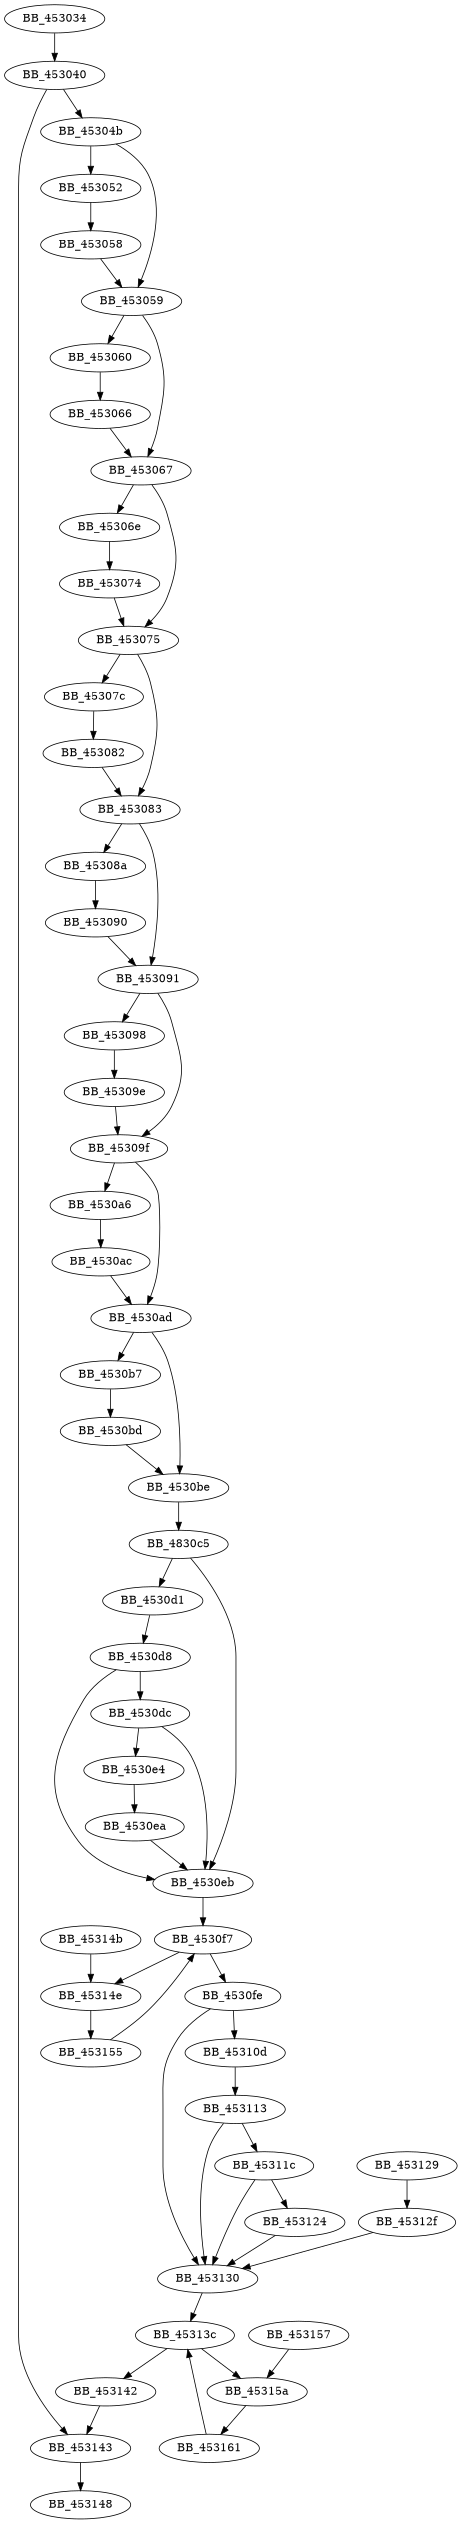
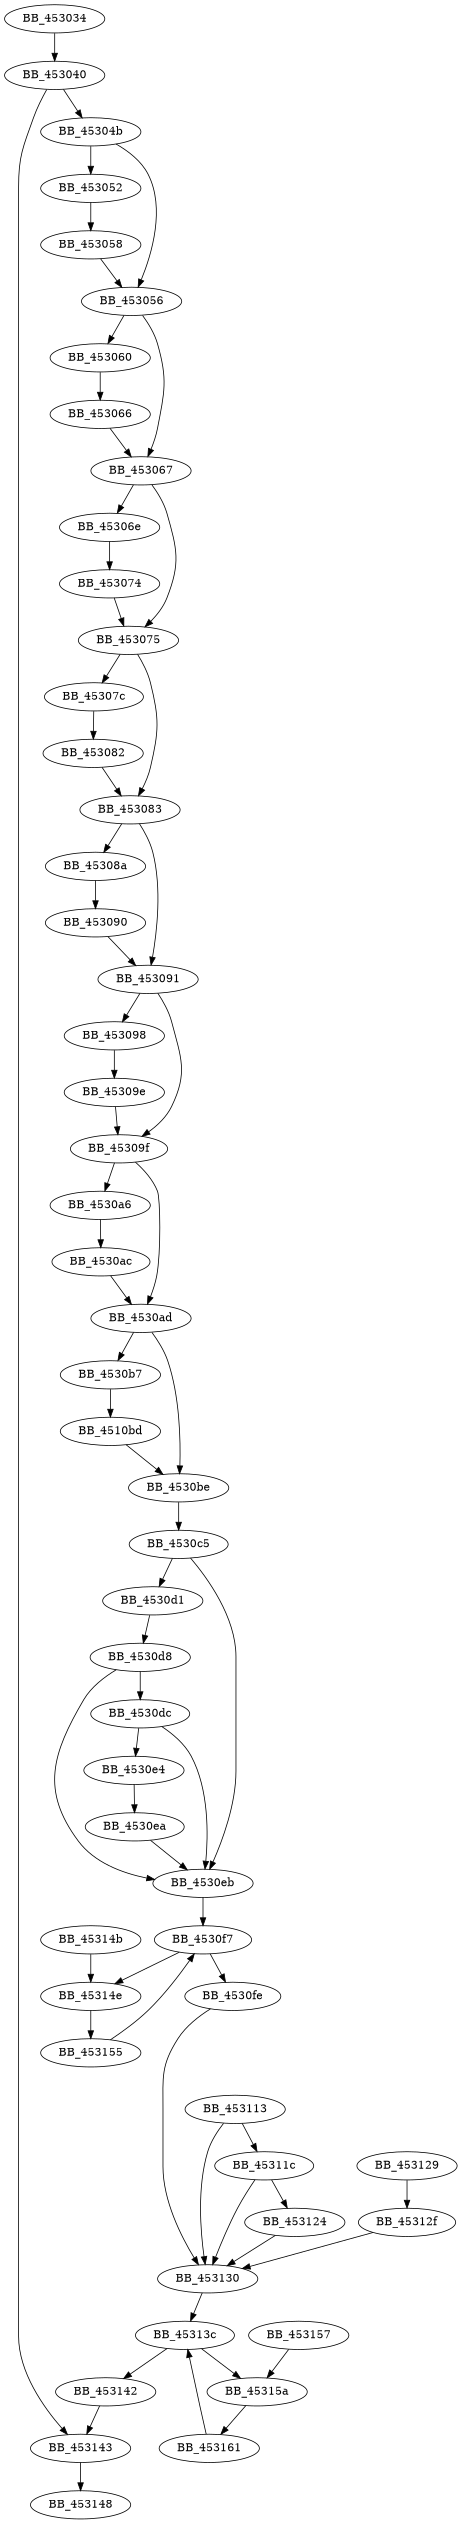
(132, 301) -> (132, 301)
(110, 1431) -> (110, 1431)
(179, 1544) -> (179, 1544)
(235, 2053) -> none
